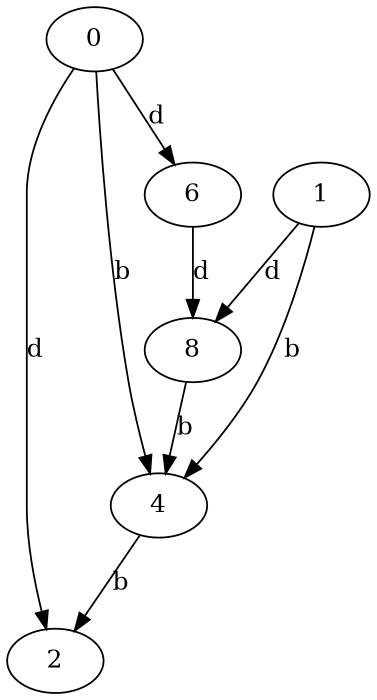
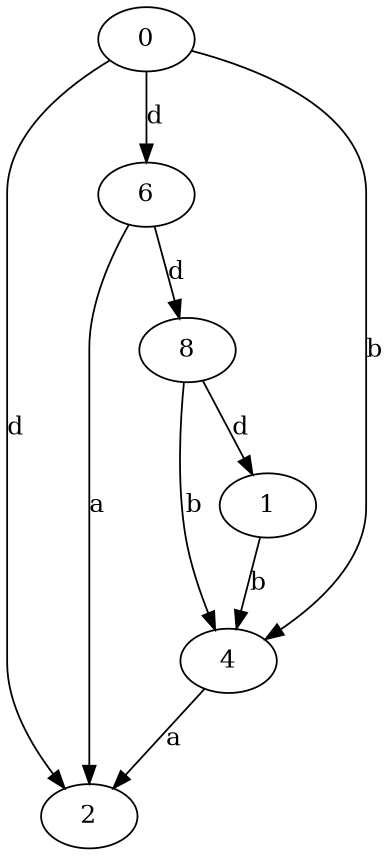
(263, 266) -> (223, 420)
none -> (89, 492)
(121, 583) -> (174, 739)
